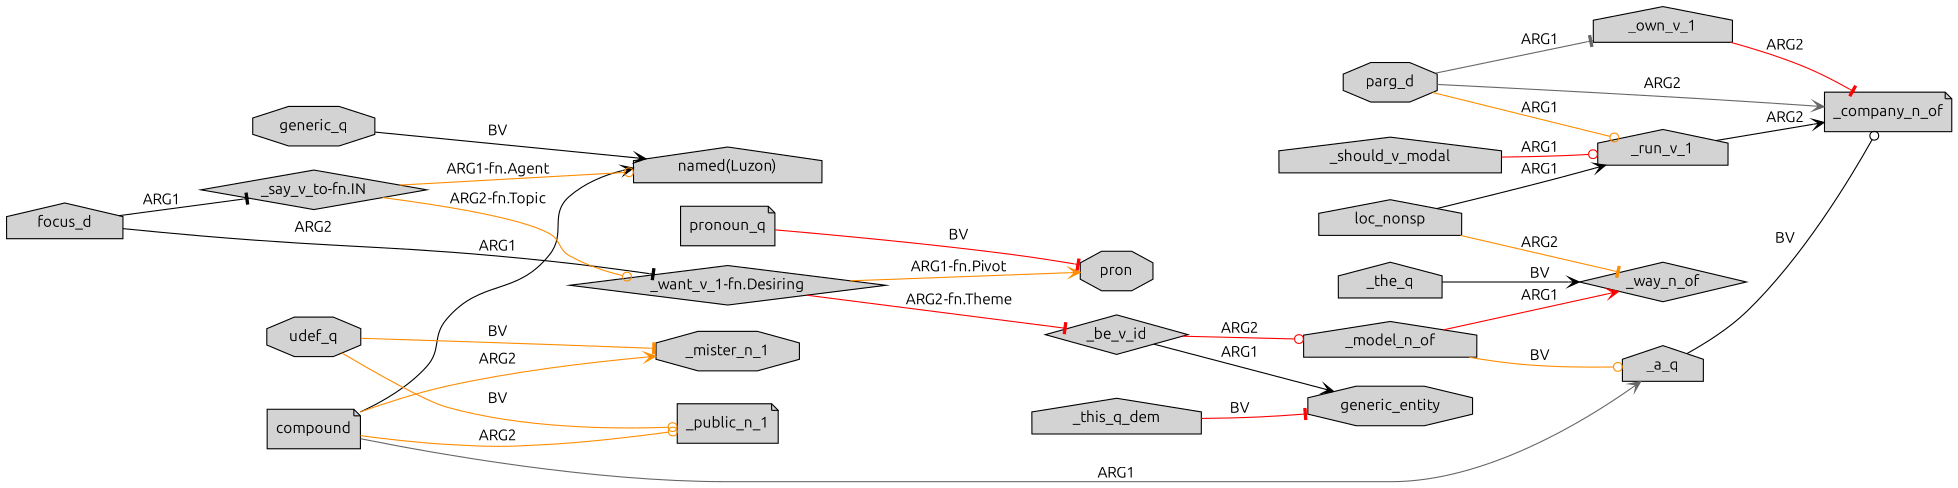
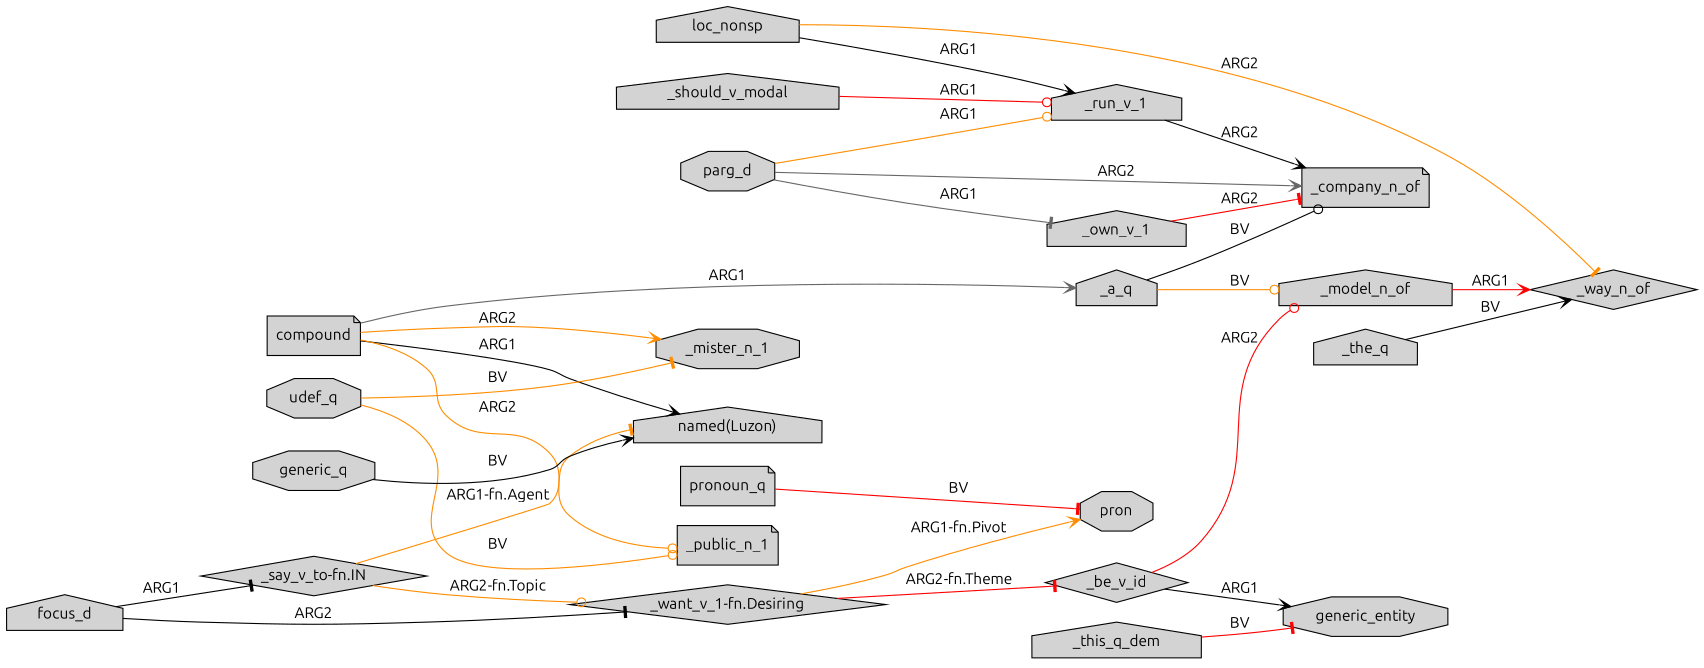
(512, 179) -> (509, 517)
(1541, 366) -> (1214, 290)
